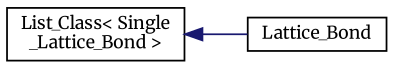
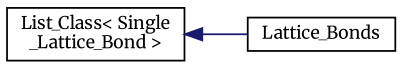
(317, 34) -> (322, 34)
